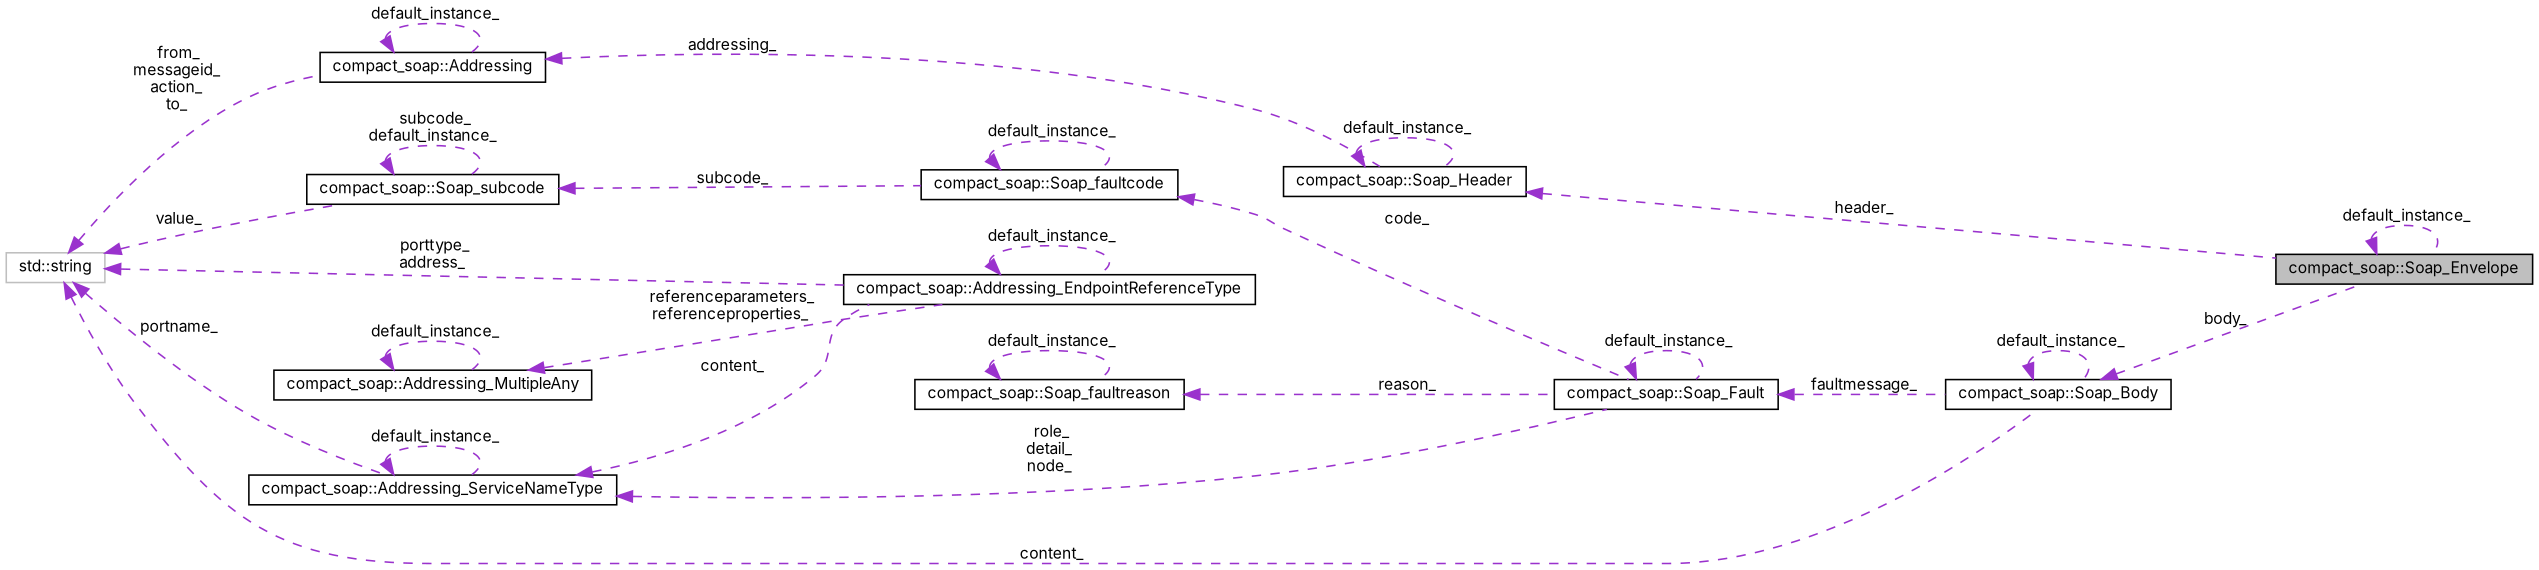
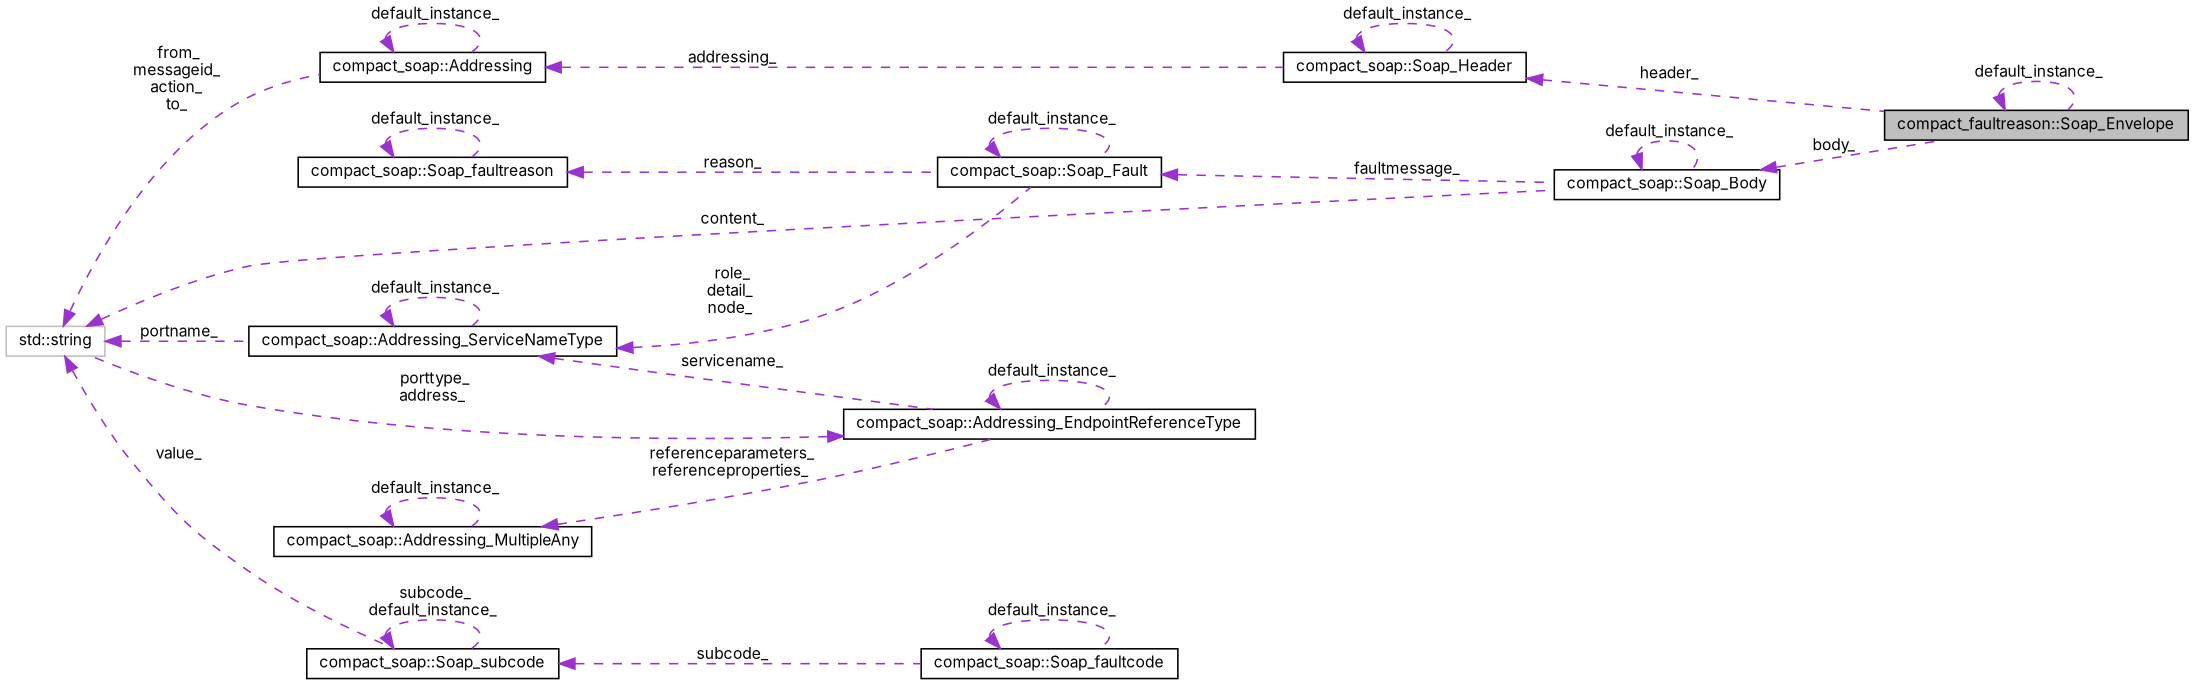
(2404, 269) -> (2036, 125)
(482, 277) -> (455, 430)
(1412, 287) -> none
(730, 367) -> (730, 362)
